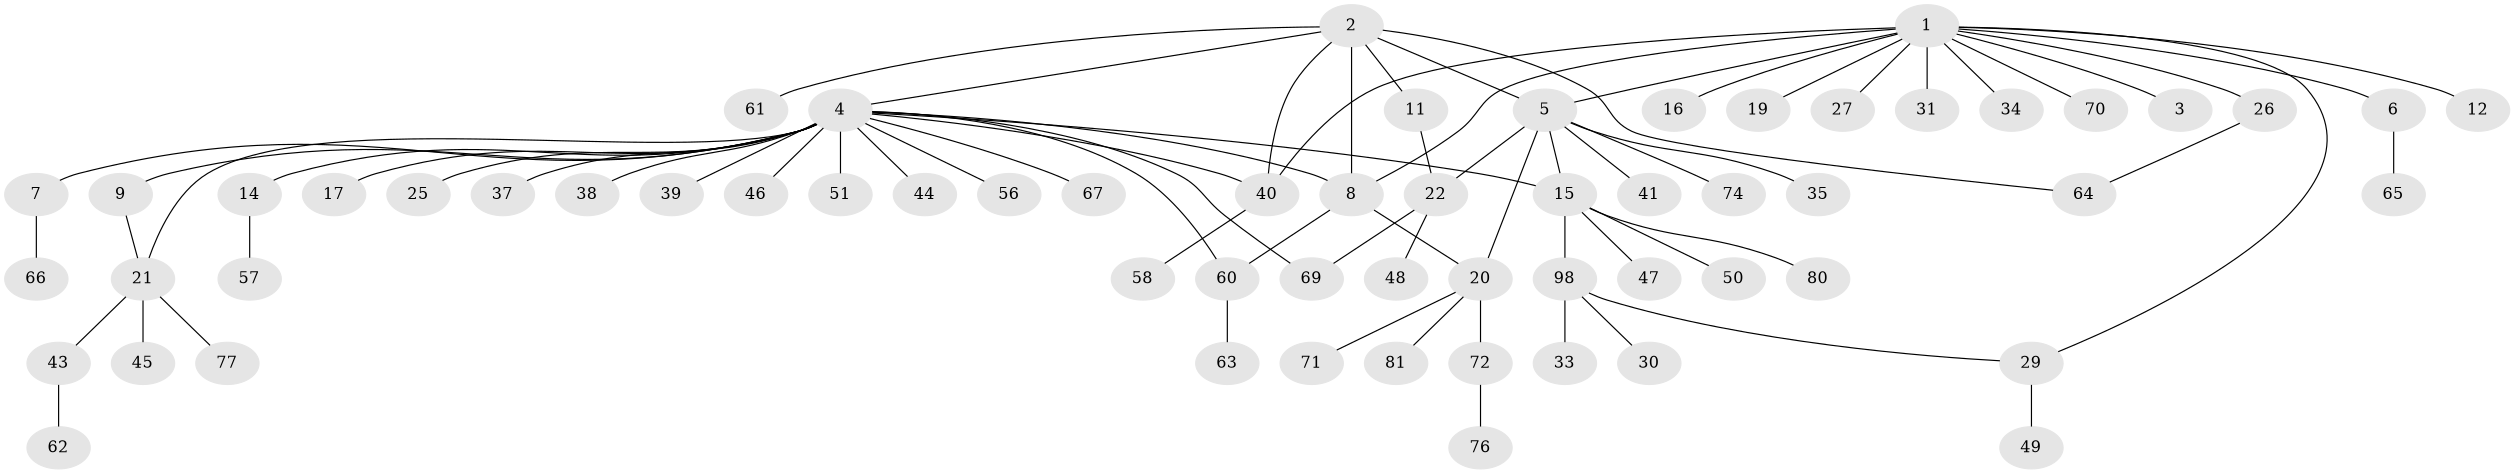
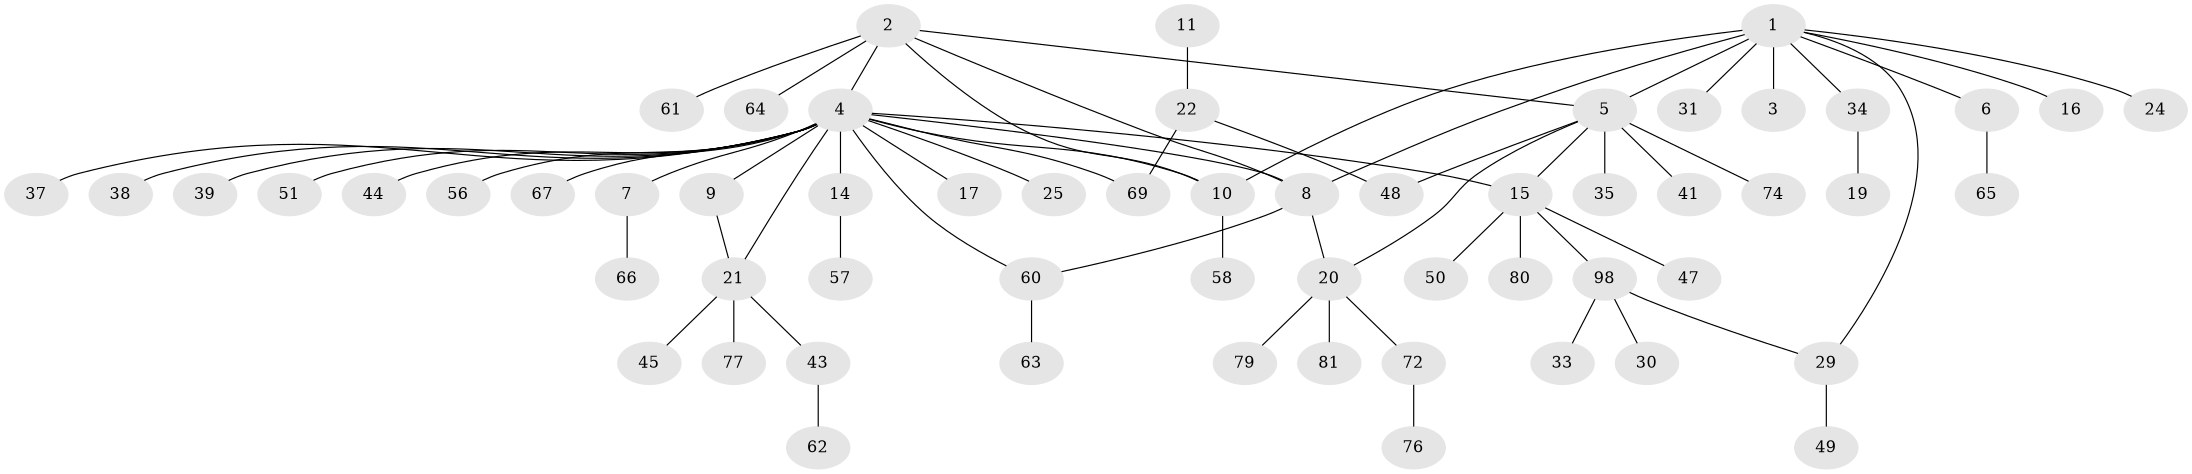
(1384, 68) -> none
(1843, 68) -> (1858, 153)
(1843, 110) -> (2156, 110)
(2096, 110) -> none
(2265, 110) -> none
(2478, 110) -> none
(1490, 152) -> (1498, 151)
(756, 195) -> none
(1267, 195) -> (1223, 195)
(1312, 363) -> (1245, 363)
